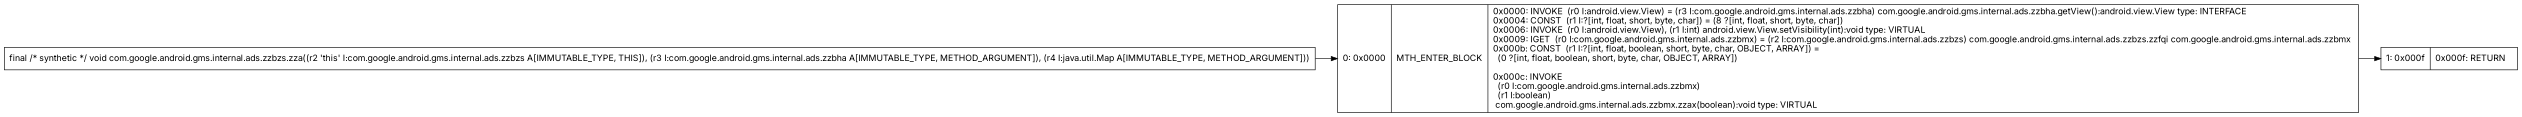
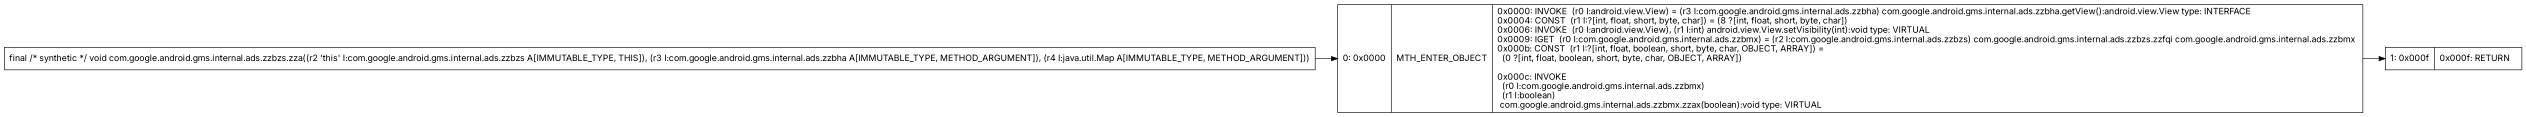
(1440, 58) -> (1442, 58)
